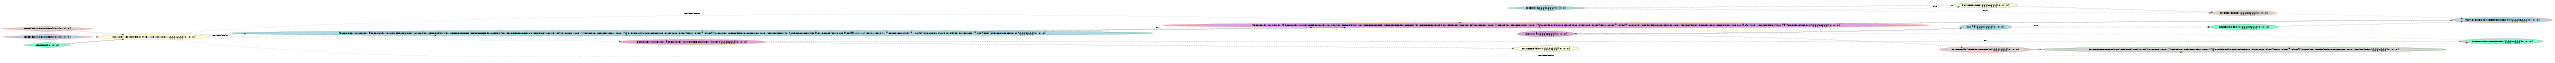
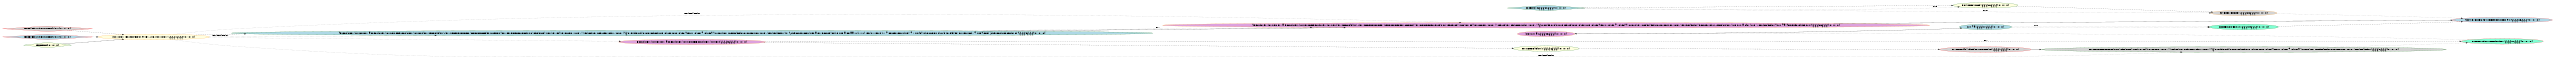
(1546, 34) -> (1546, 34)
(1768, 38) -> (1759, 49)
(48, 45) -> (48, 45)
